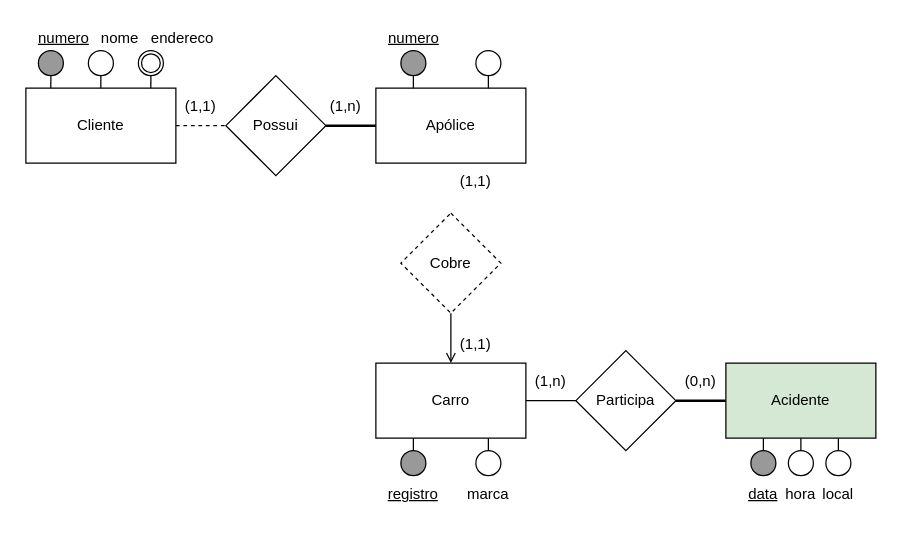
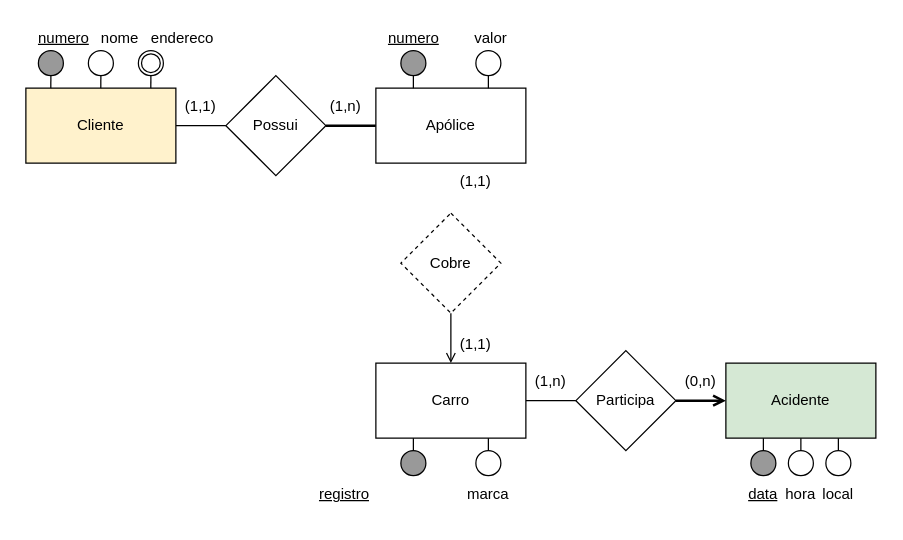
none -> (488, 38)
(101, 126) -> (101, 126)
(200, 126) -> (200, 126)
(719, 401) -> (716, 401)
(413, 494) -> (344, 494)
